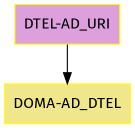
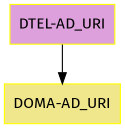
(67, 104) -> (62, 104)
